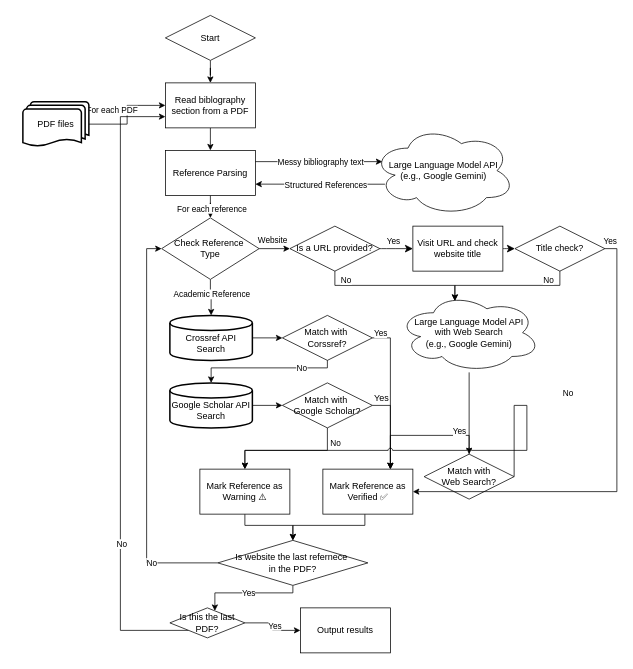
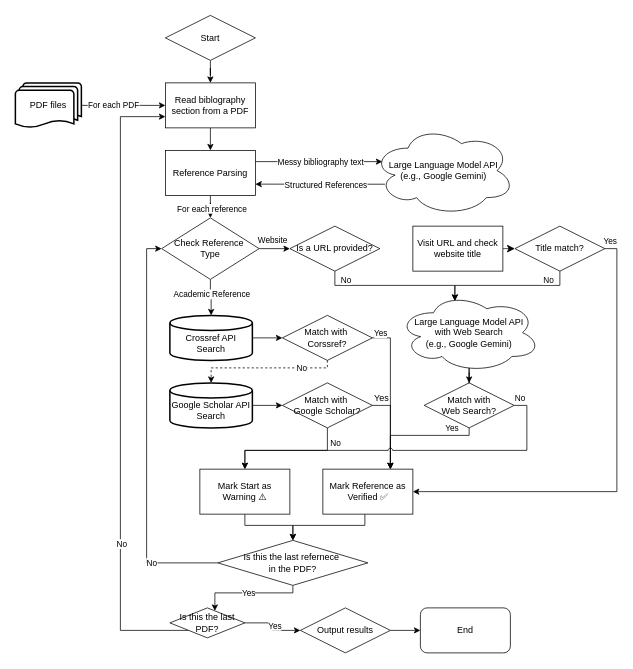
(56, 124) -> (48, 105)
(394, 249) -> none
(560, 249) -> (560, 249)
(251, 368) -> (251, 368)
(469, 477) -> (469, 405)
(245, 492) -> (245, 492)
(293, 563) -> (293, 563)
(345, 630) -> (345, 630)
none -> (402, 630)
none -> (465, 630)
